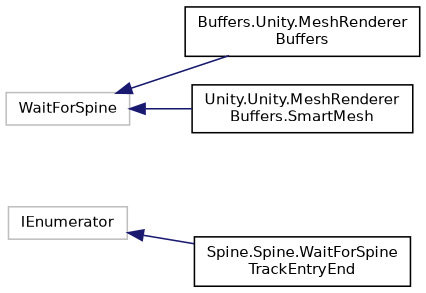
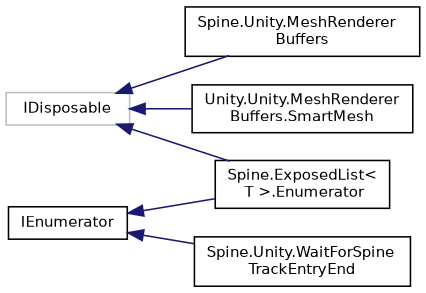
(302, 32) -> (302, 32)
(68, 109) -> (68, 109)
none -> (302, 184)
(68, 223) -> (68, 223)
(302, 262) -> (302, 262)
